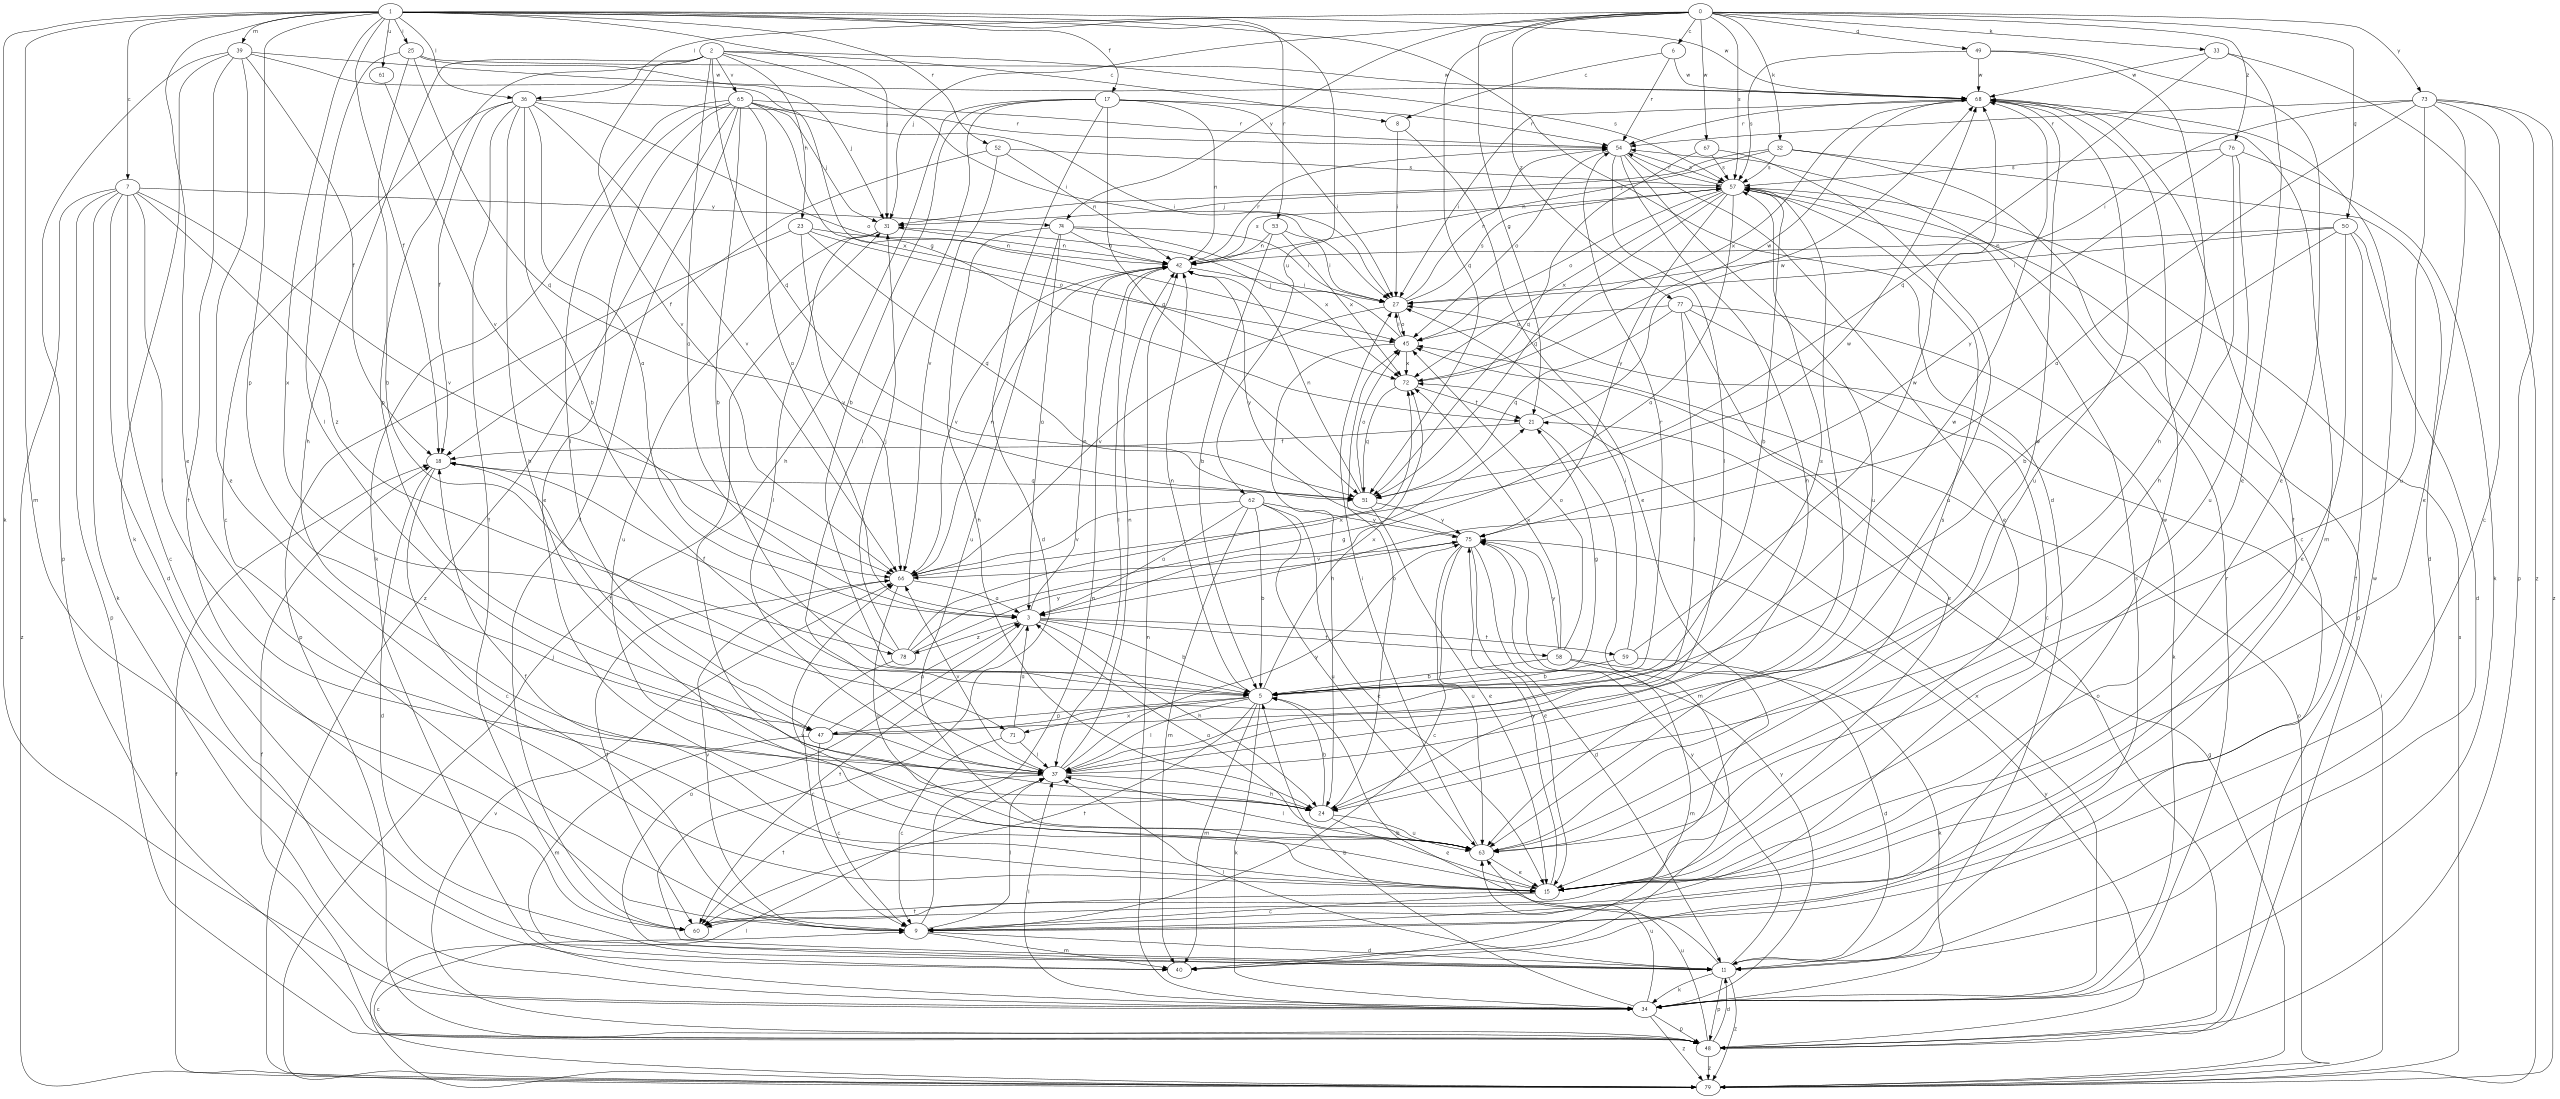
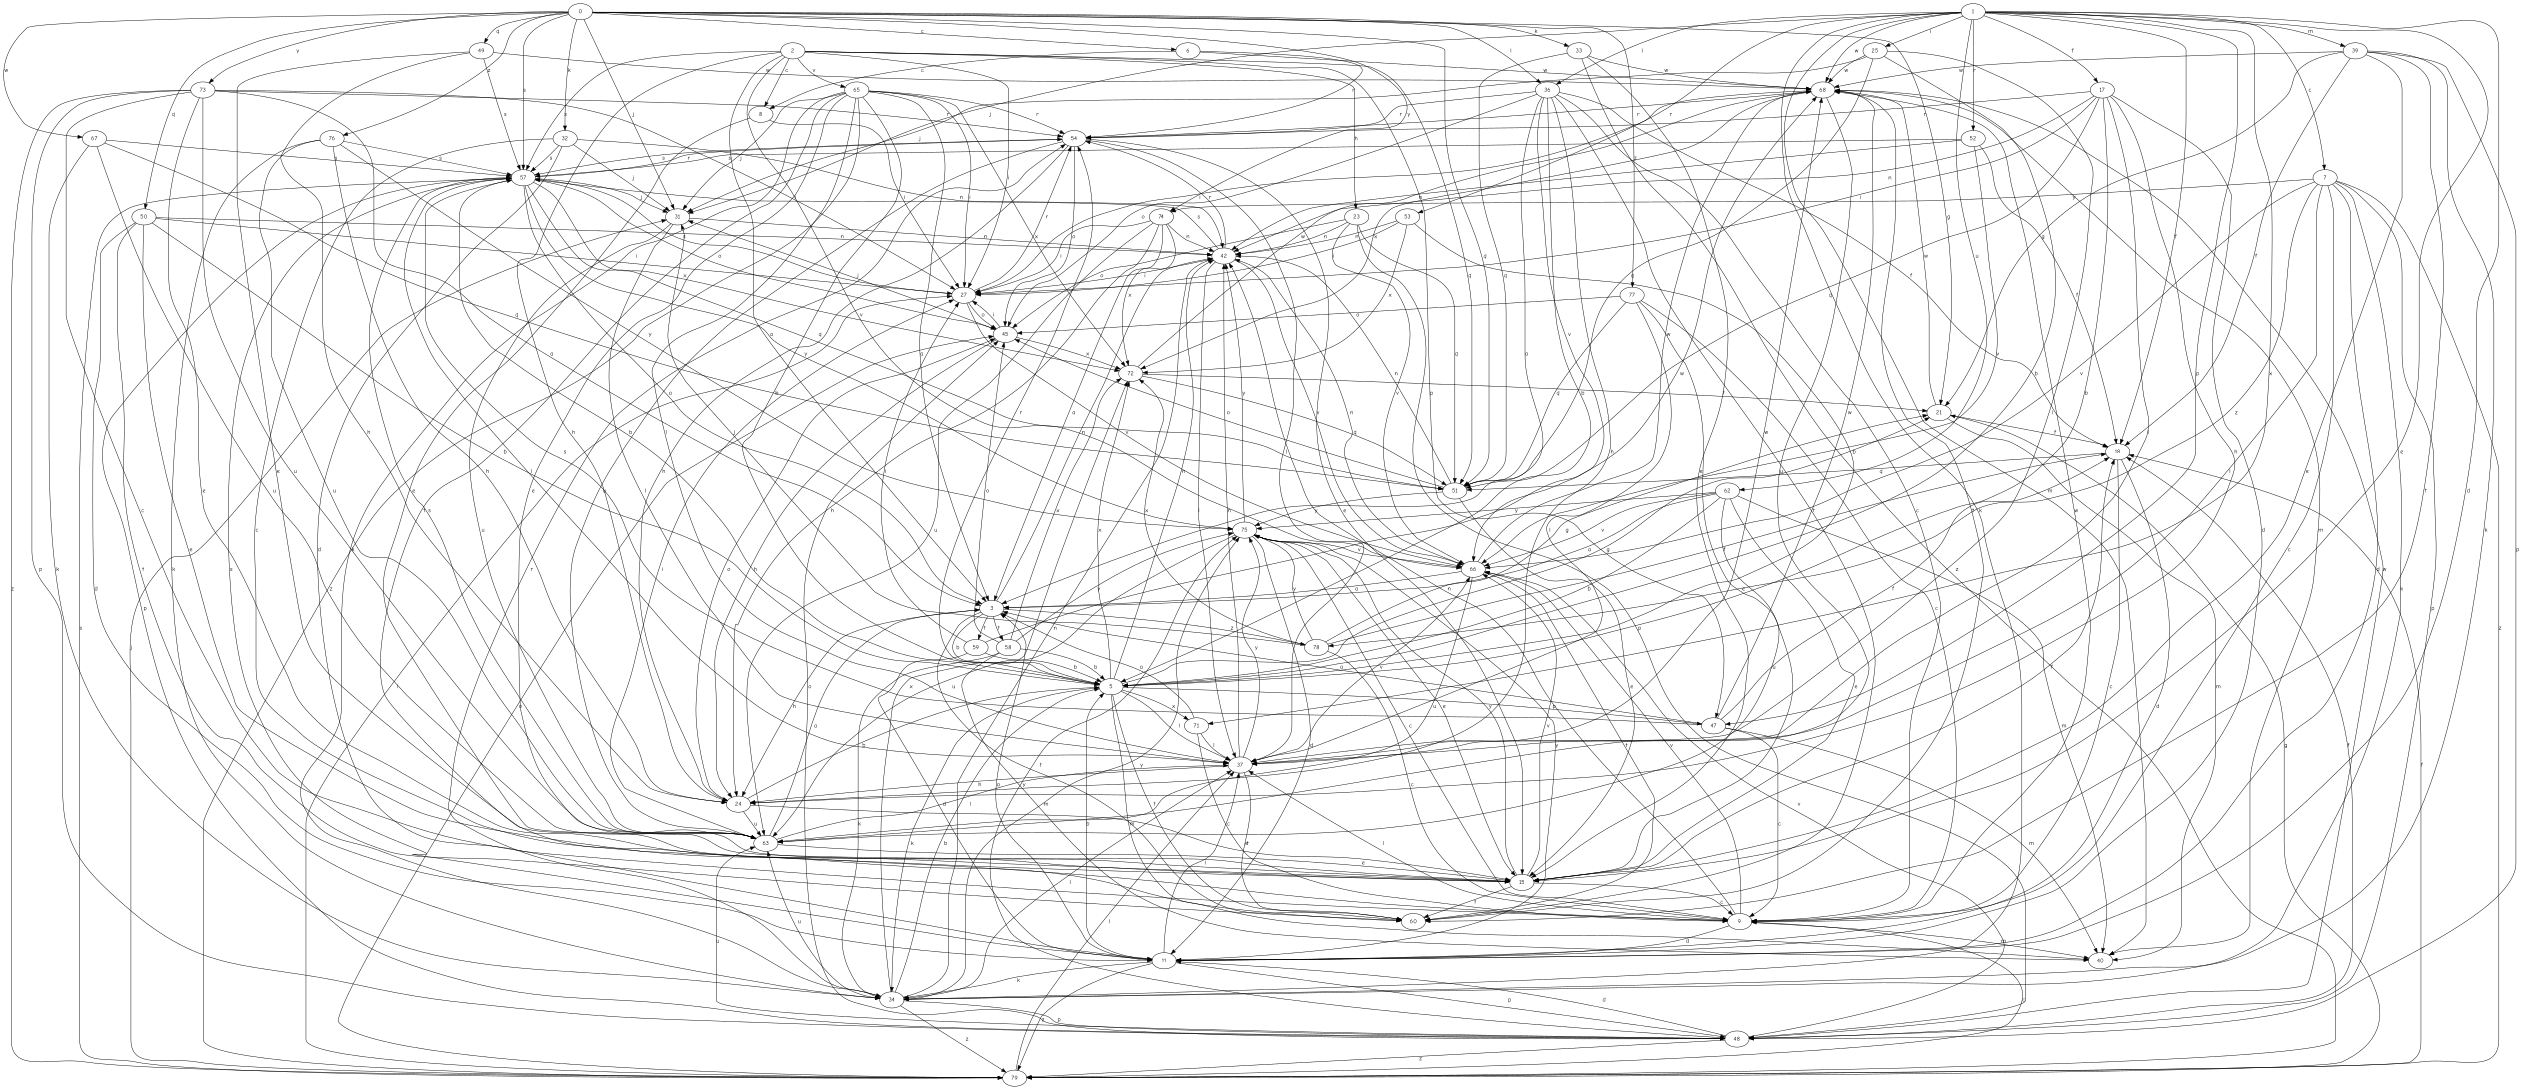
(382, 75) -> none
(2172, 677) -> (191, 818)
